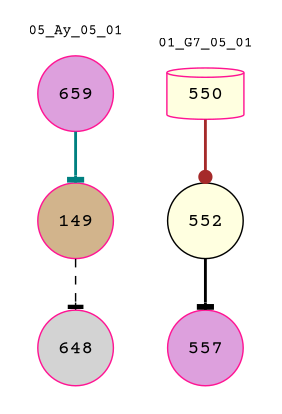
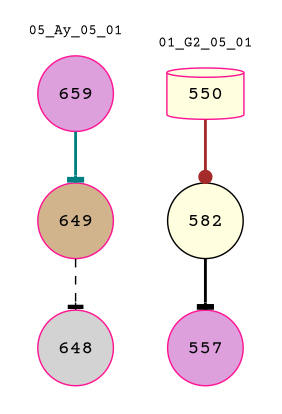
(206, 43) -> (206, 43)
(76, 221) -> (76, 221)
(205, 221) -> (205, 221)
